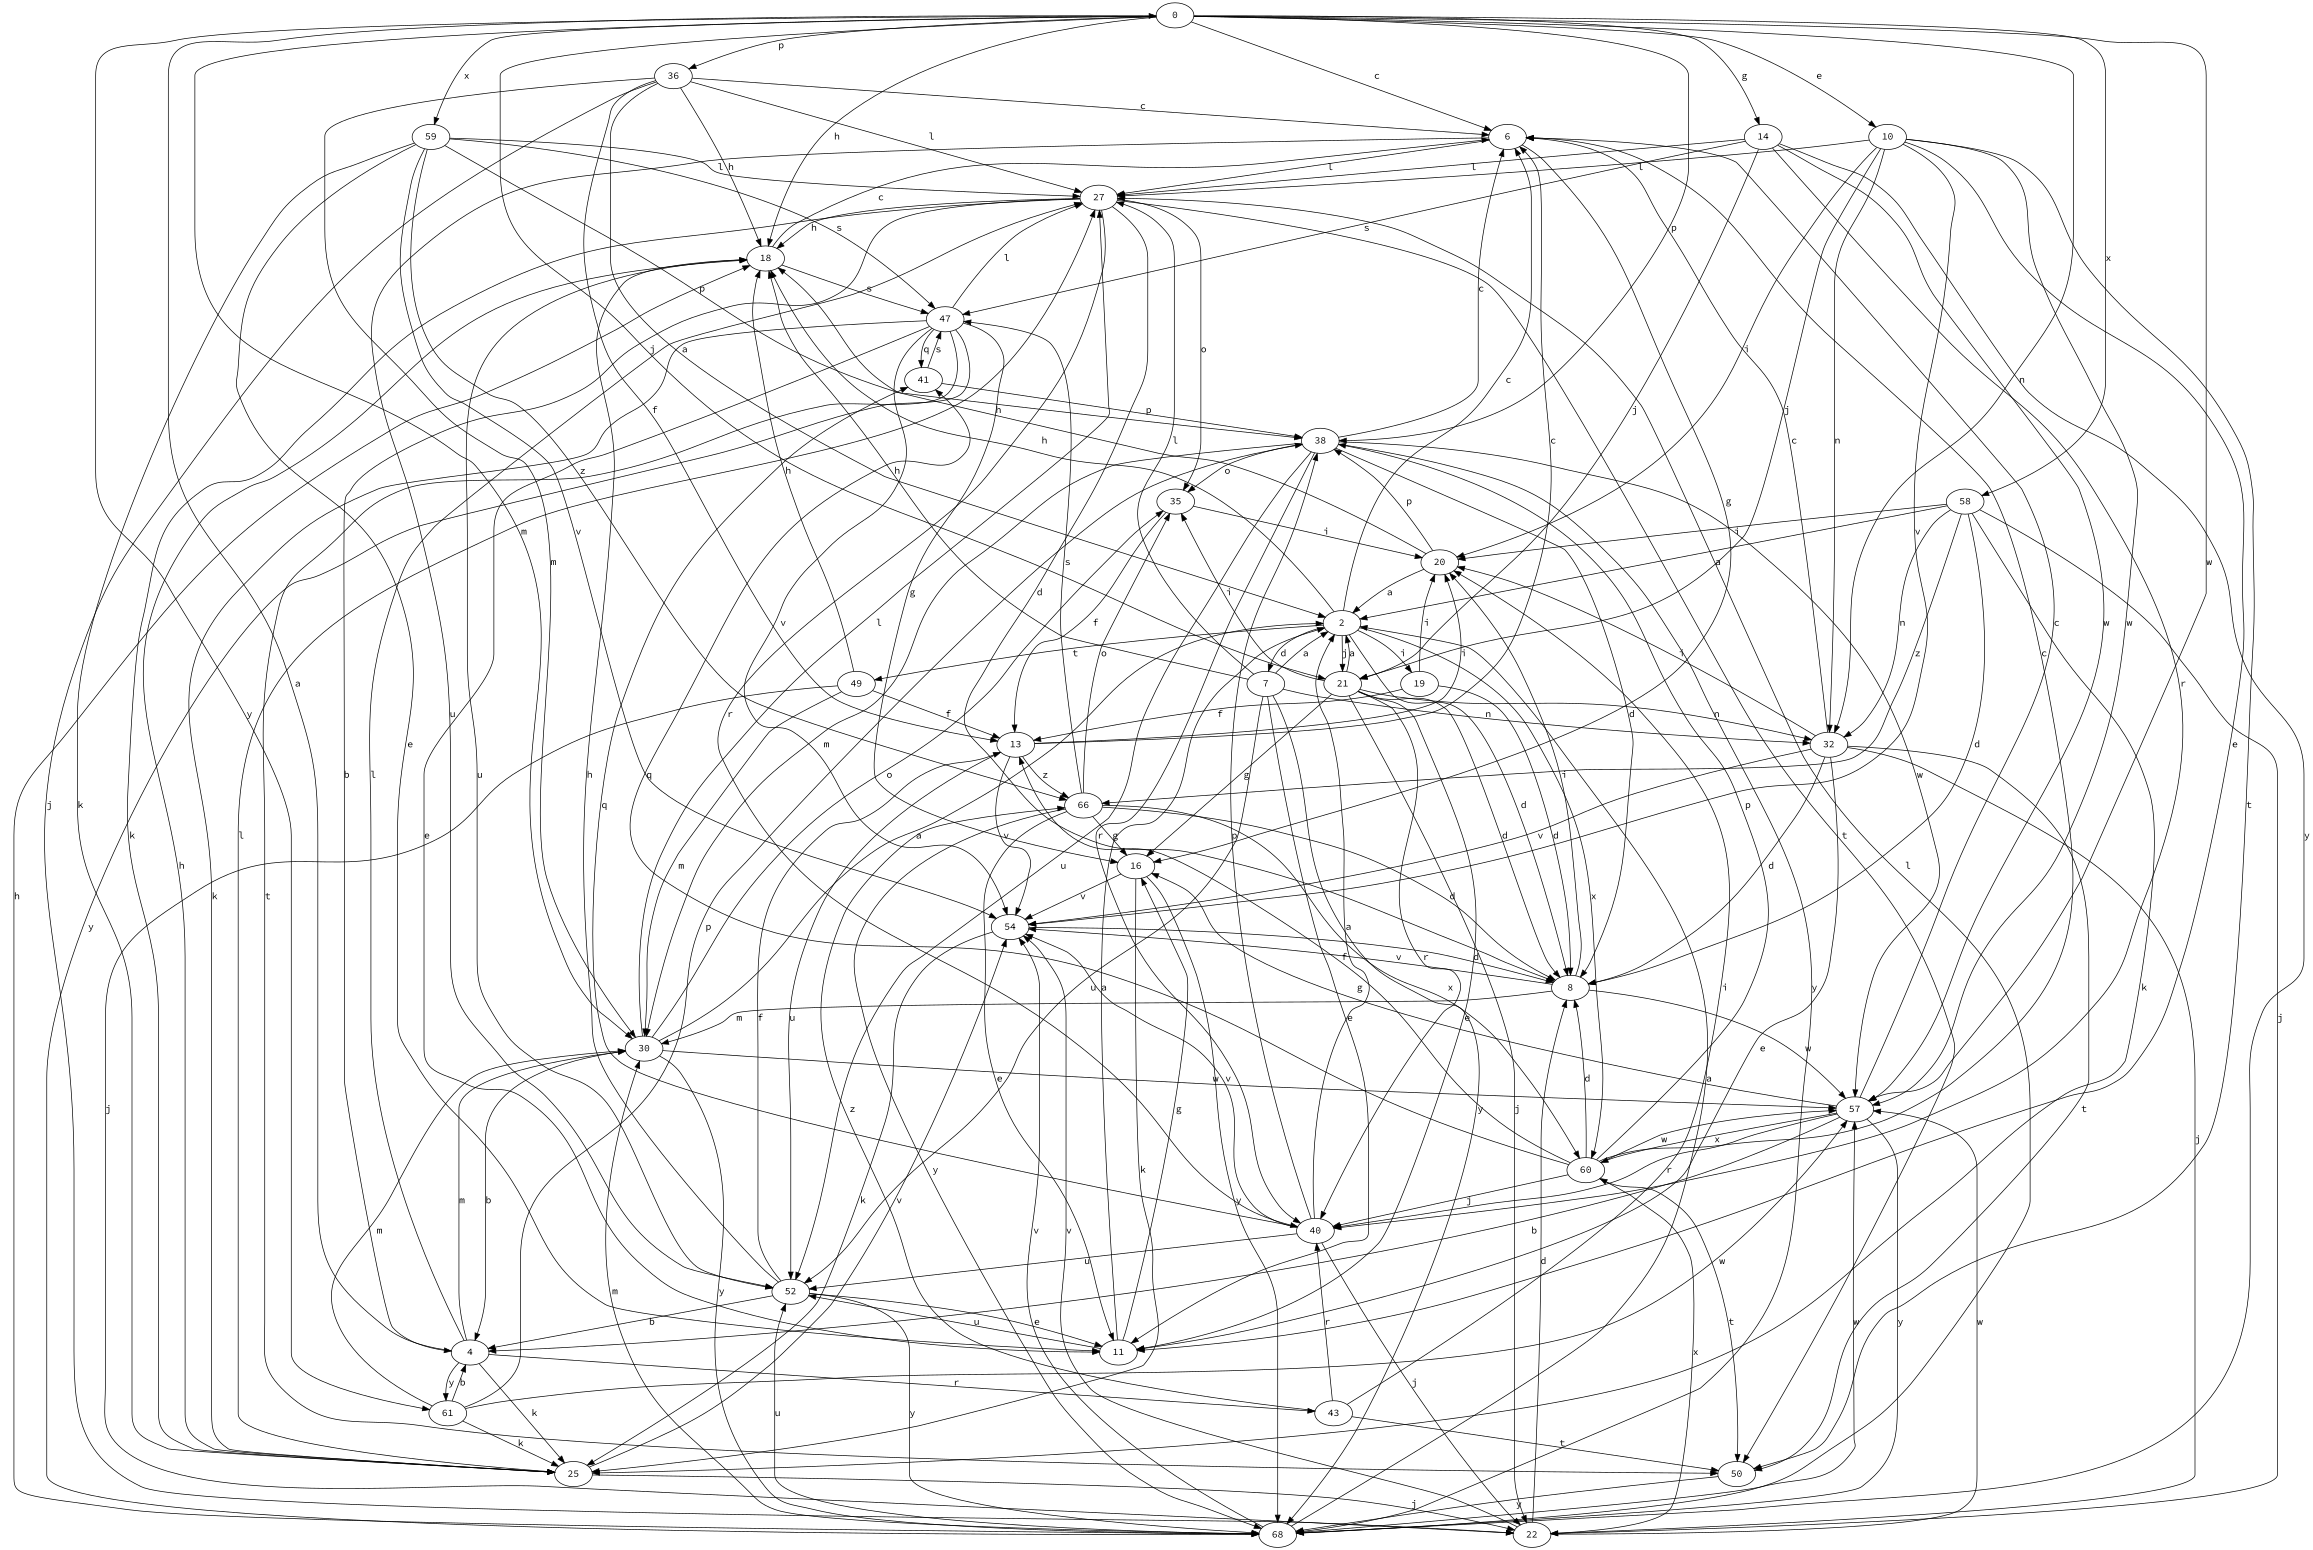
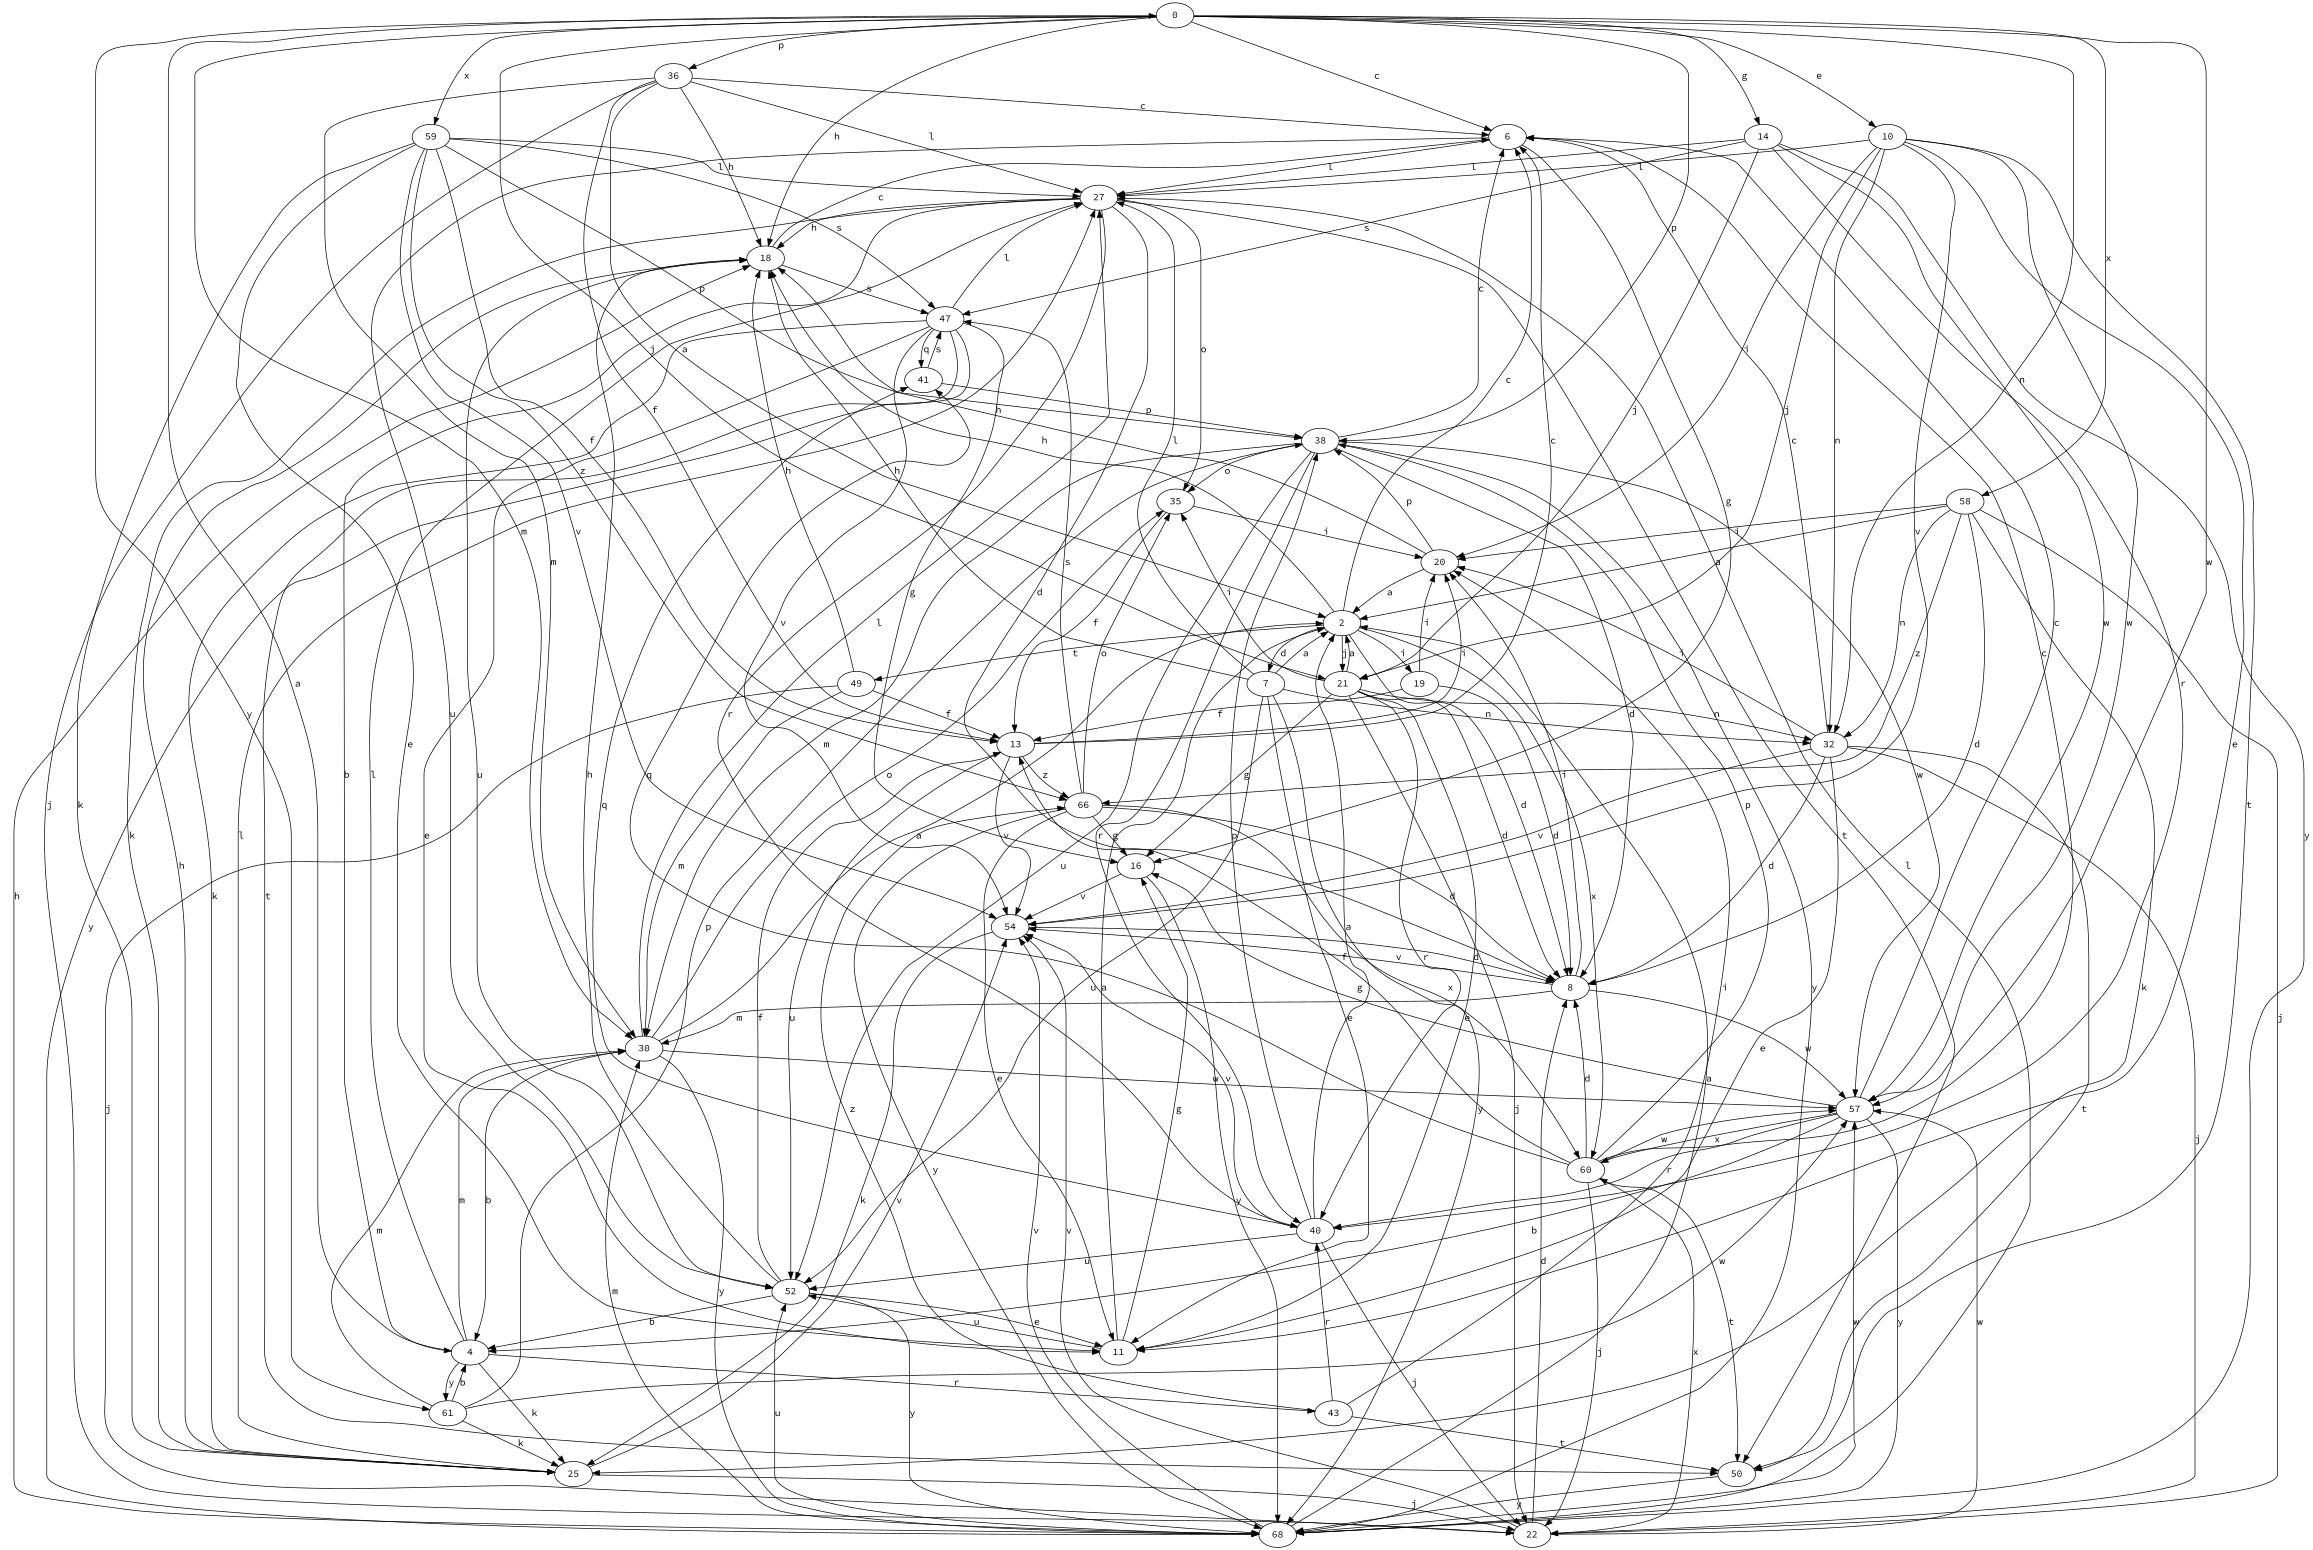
none -> (640, 519)
(1460, 1199) -> (1596, 1356)
(1138, 1367) -> none
